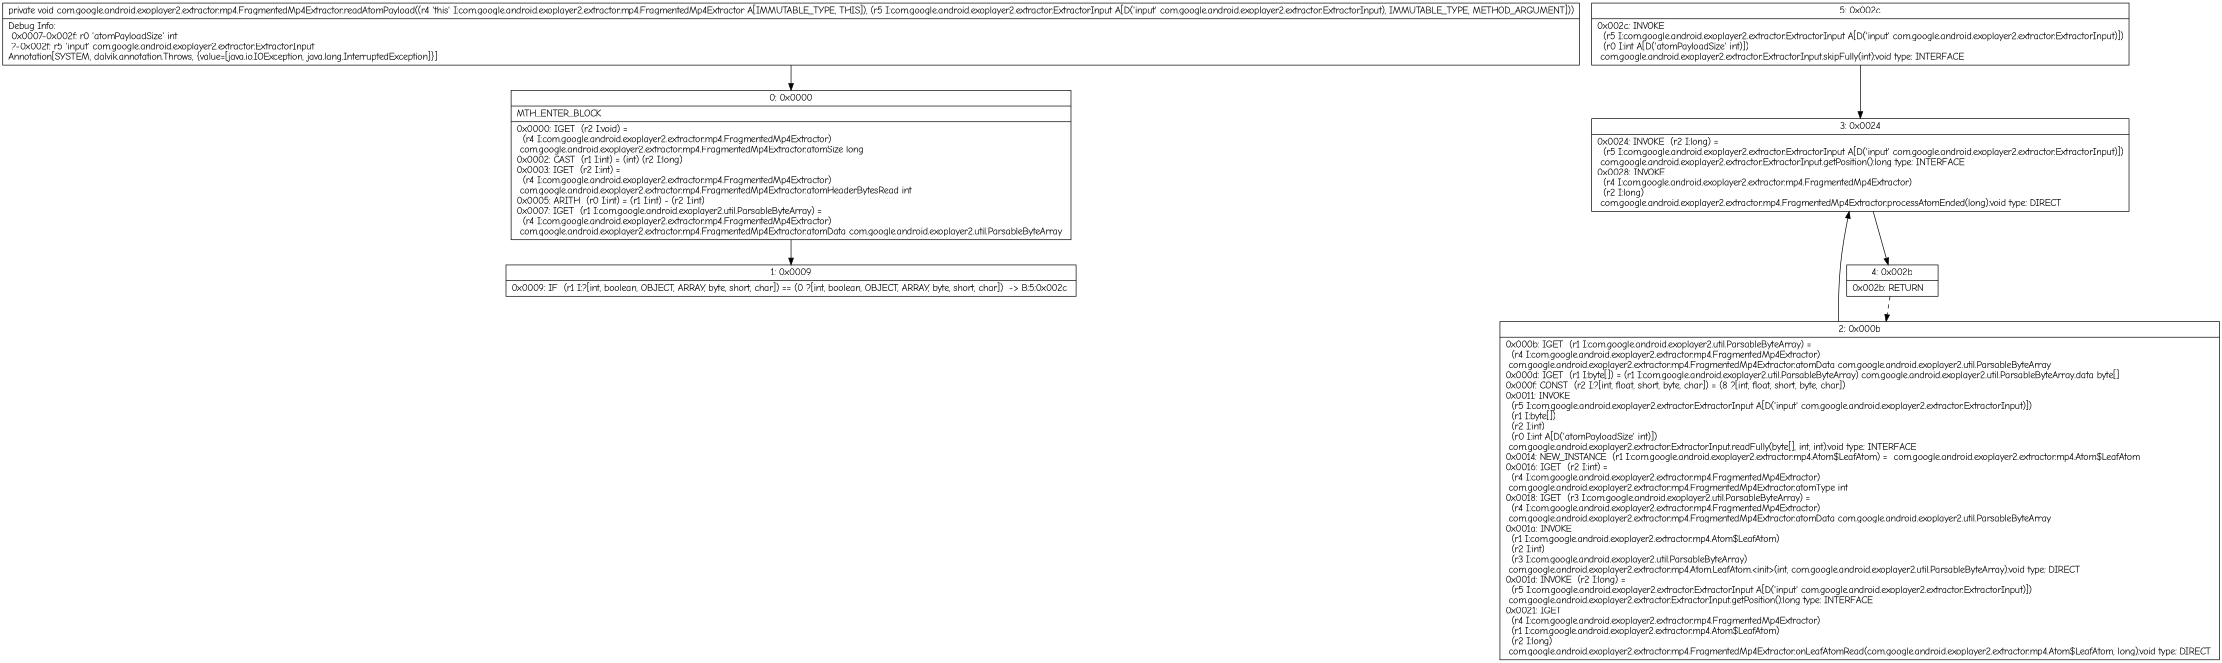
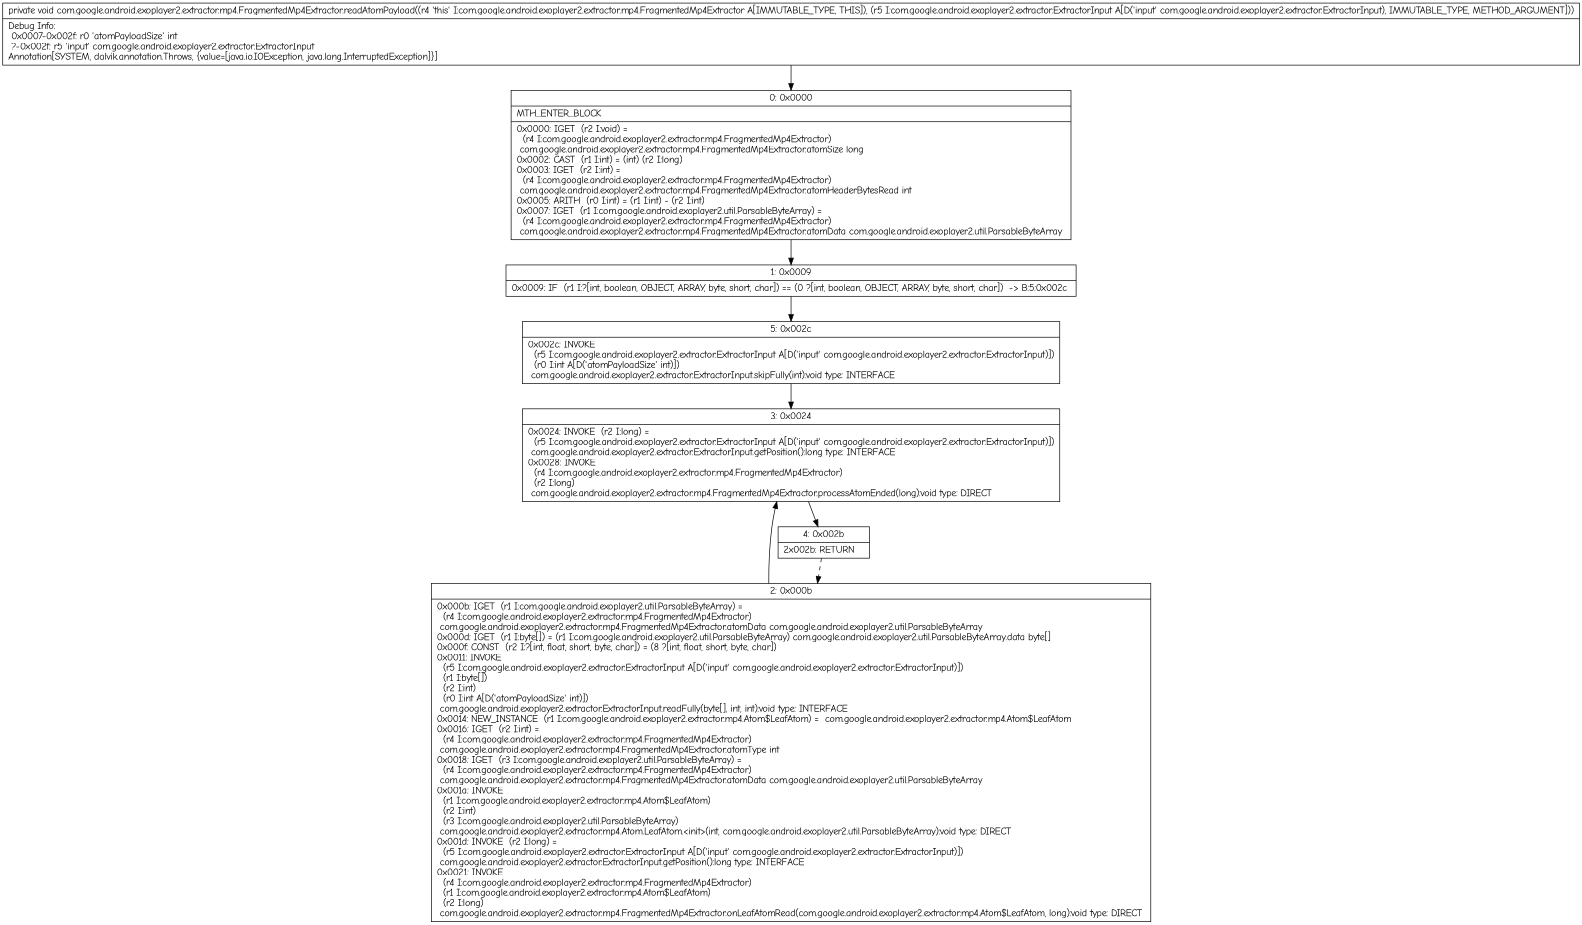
(1892, 288) -> (824, 550)
none -> (791, 305)
(1536, 611) -> (473, 873)
